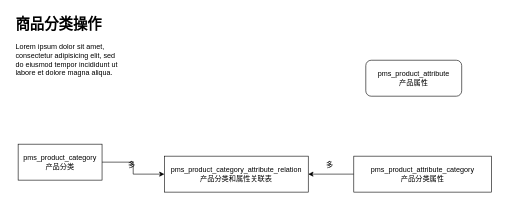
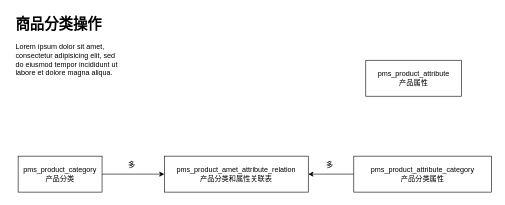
(414, 78) -> (414, 78)
(60, 162) -> (60, 174)
(236, 174) -> (236, 174)
